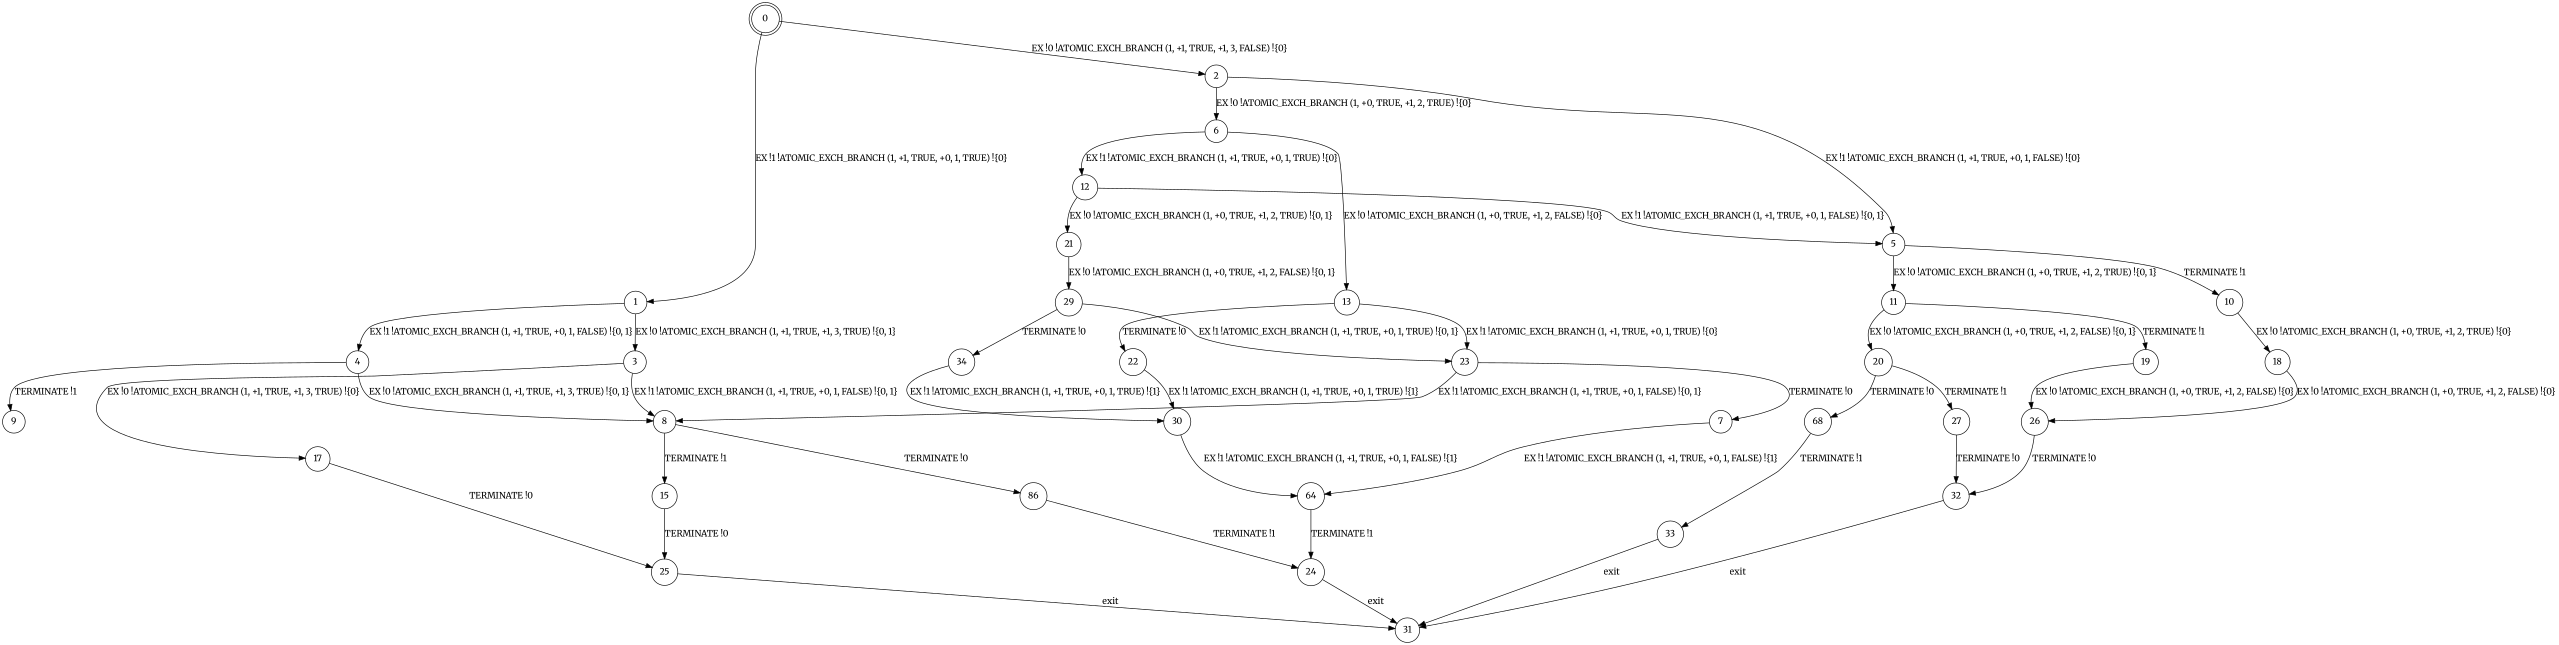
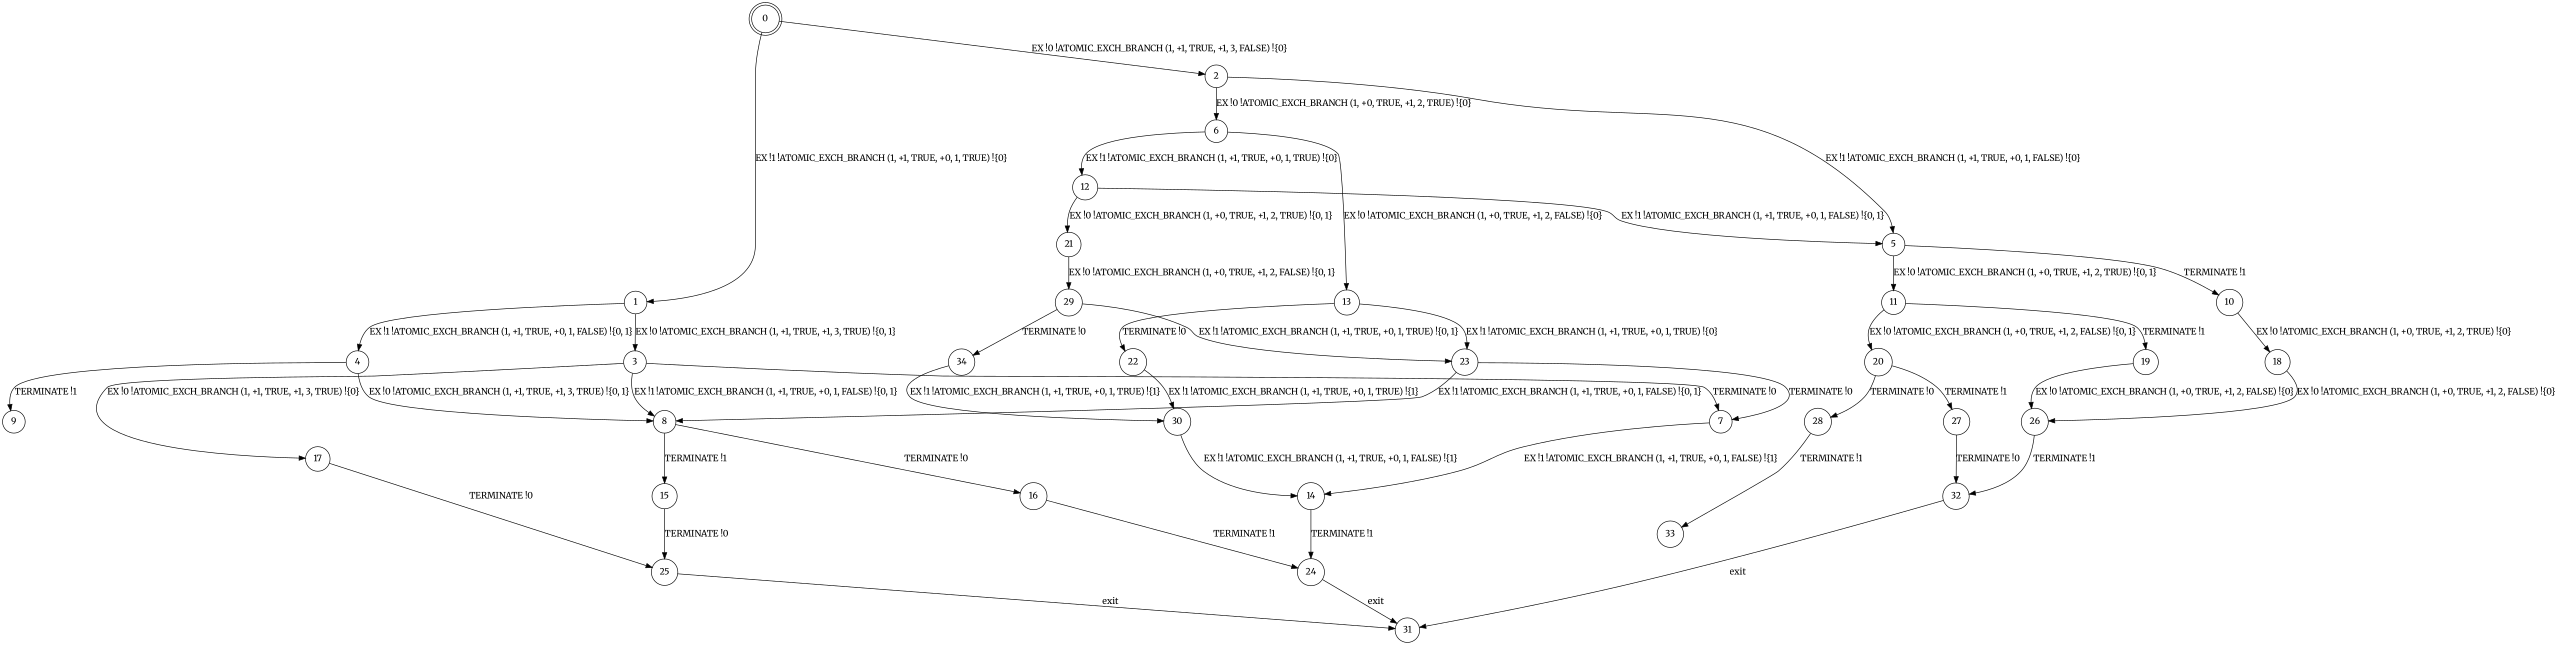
none -> (1186, 377)
(1818, 422) -> (1818, 422)
(2064, 459) -> (2064, 459)
(1033, 496) -> (1033, 496)
(1311, 496) -> (1311, 496)
(1542, 581) -> none
